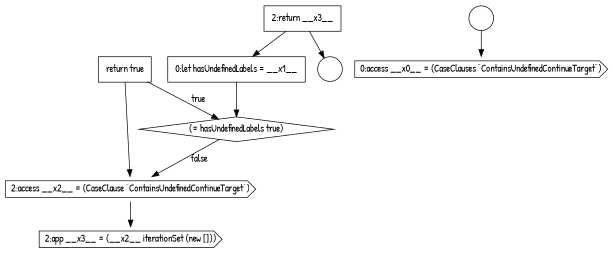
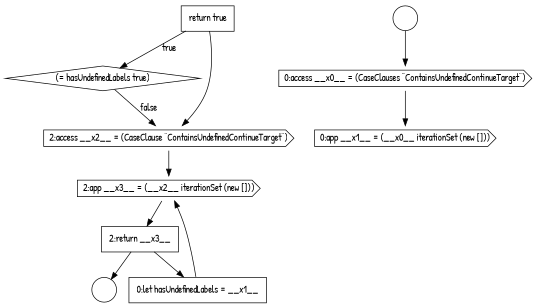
(236, 96) -> (189, 241)
none -> (405, 138)
none -> (156, 210)
